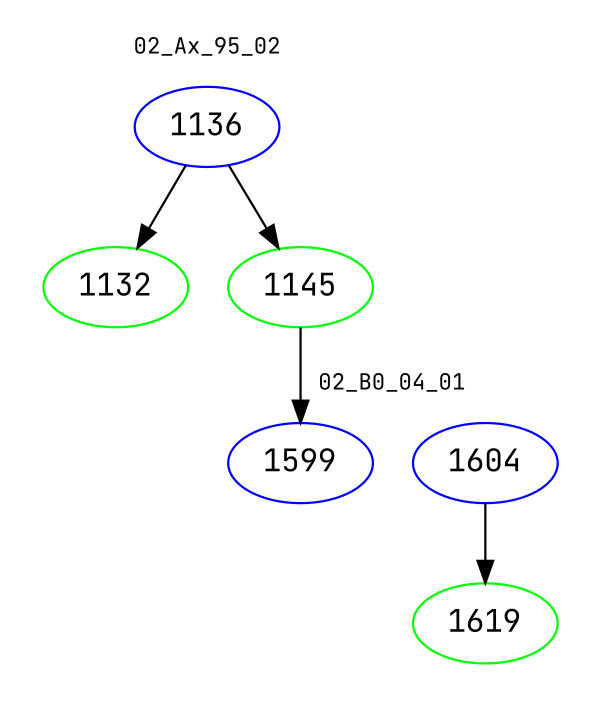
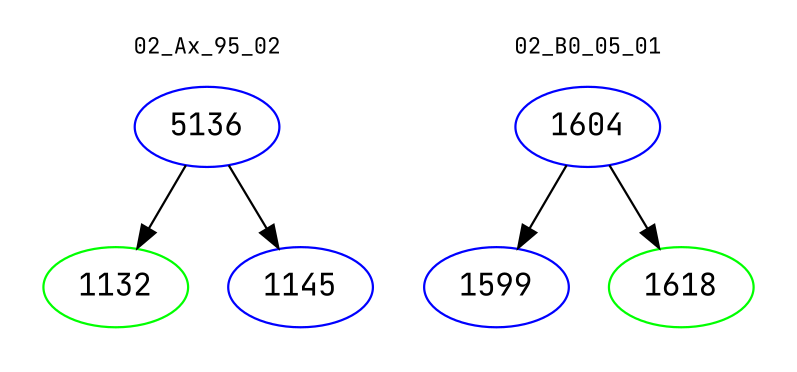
(207, 127) -> (207, 127)
(301, 287) -> (301, 287)
(301, 376) -> (548, 197)
(393, 384) -> (589, 48)
(485, 623) -> (681, 287)
